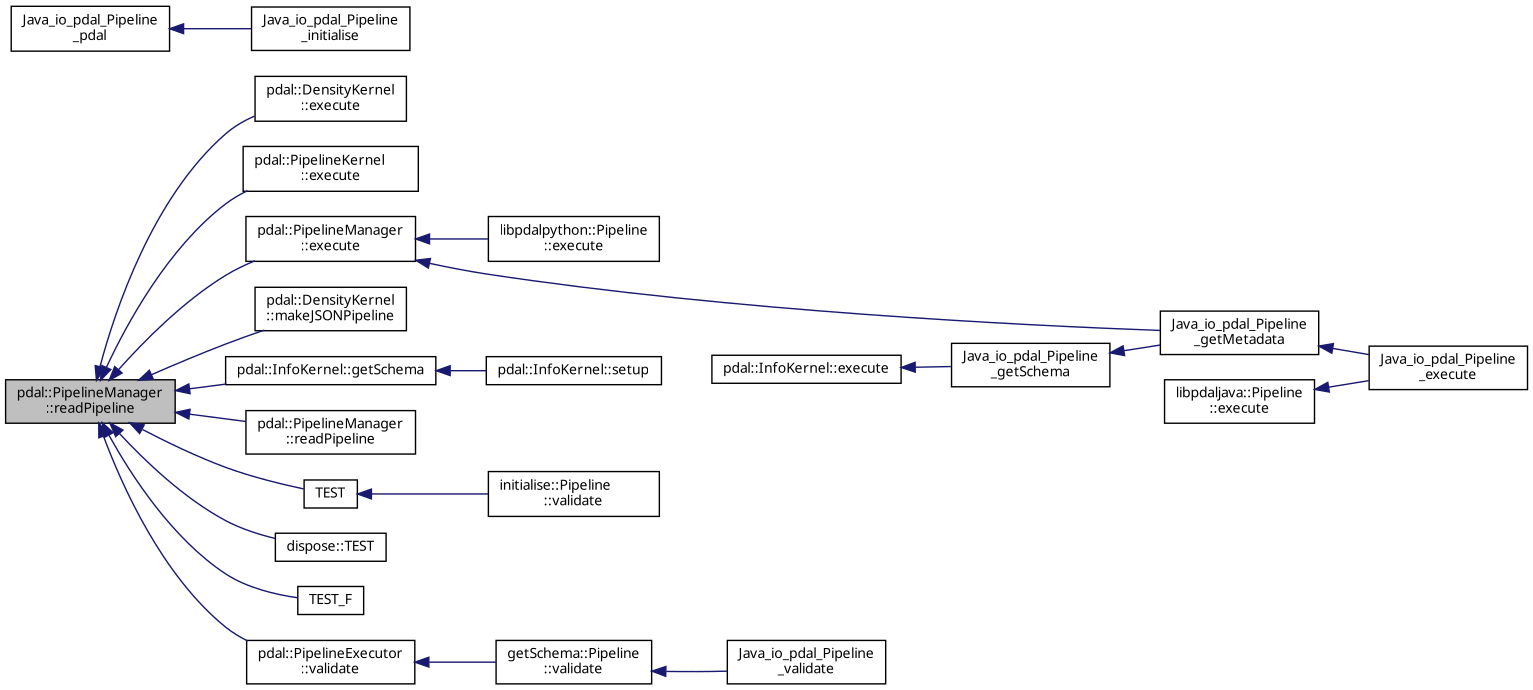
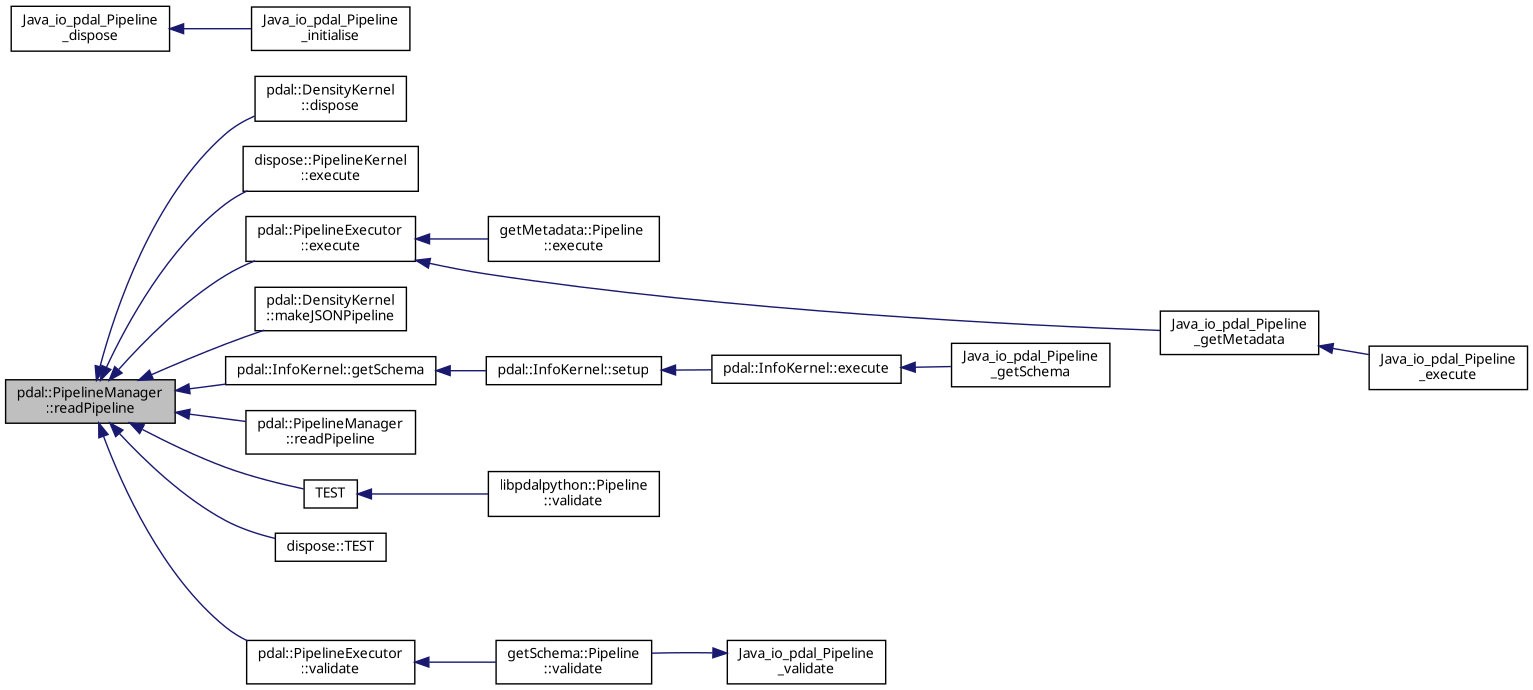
(90, 29) -> (90, 29)
(331, 99) -> (331, 99)
(331, 169) -> (331, 169)
(331, 239) -> (331, 239)
(574, 239) -> (574, 239)
(1142, 348) -> none
none -> (694, 370)
(1240, 401) -> none
(574, 494) -> (574, 494)
(331, 600) -> none
(697, 672) -> (682, 653)
